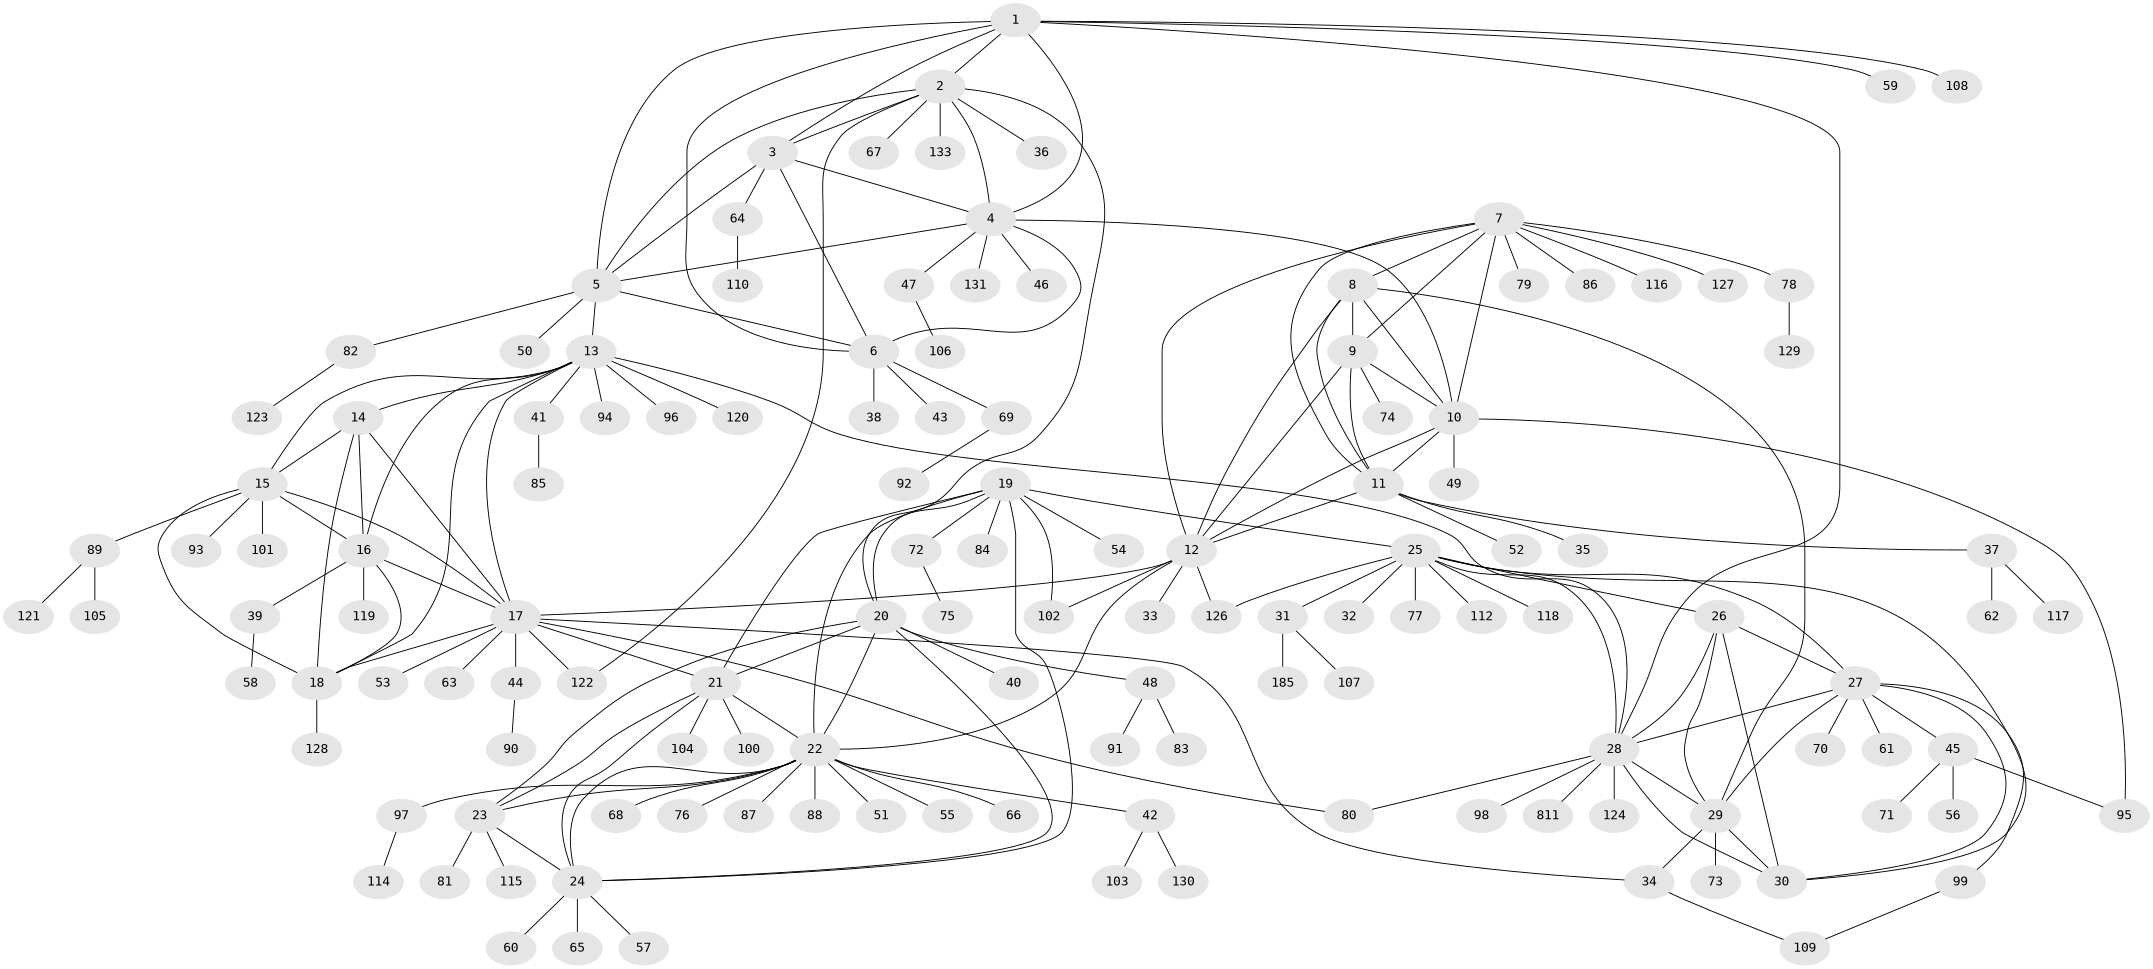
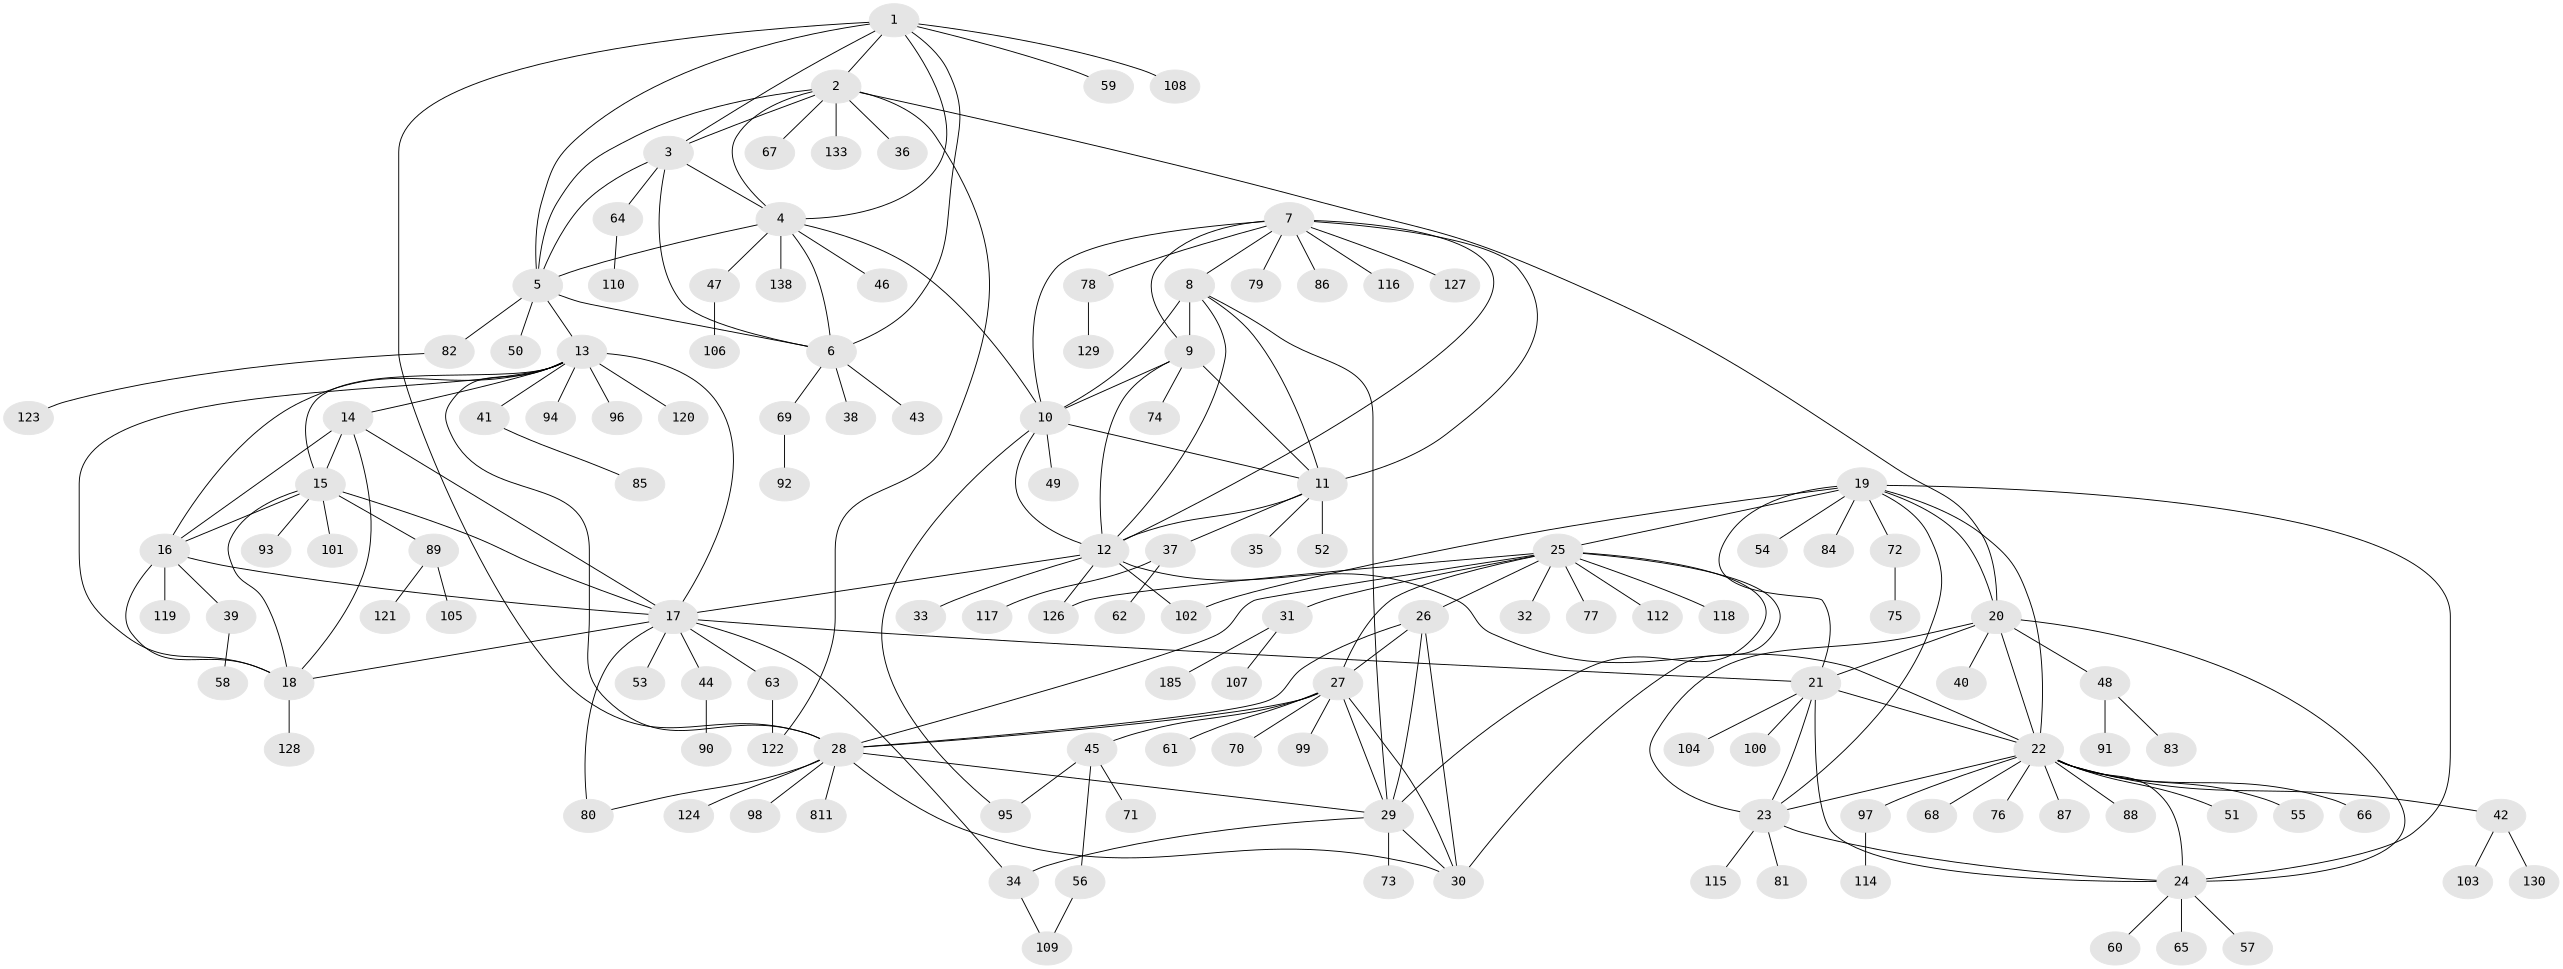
(975, 285) -> (781, 285)
none -> (1747, 643)
(549, 650) -> (773, 717)
none -> (1915, 661)
(1883, 915) -> (1064, 915)
